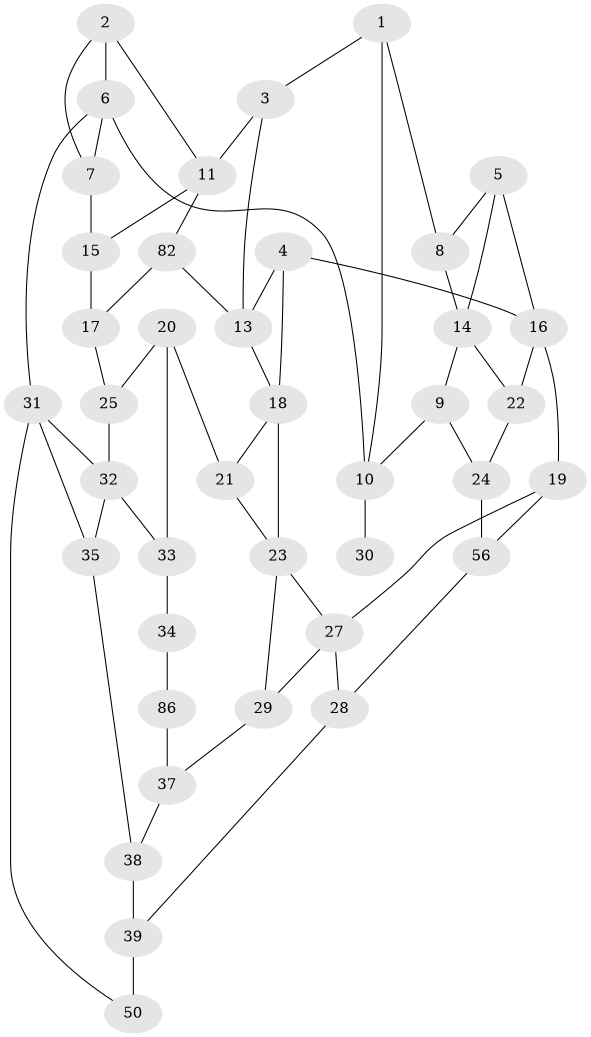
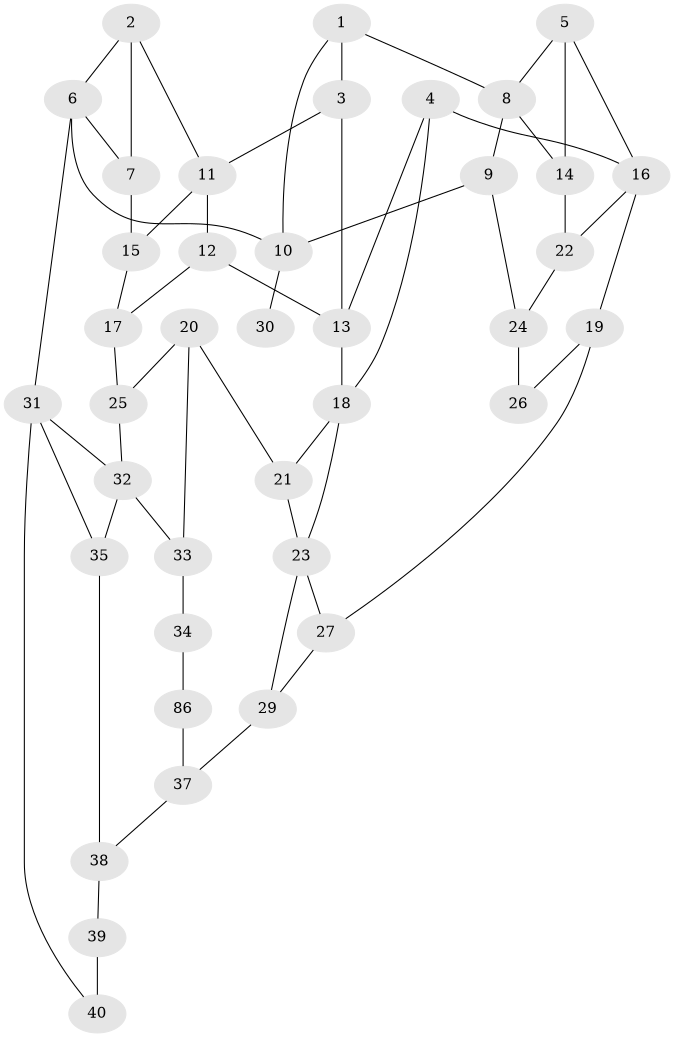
(167, 252) -> (207, 252)
(451, 366) -> (498, 137)
(482, 557) -> (519, 404)
(340, 709) -> none
(133, 1014) -> (97, 1014)
